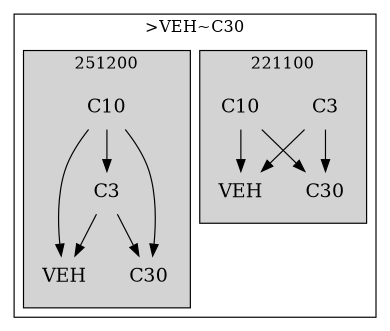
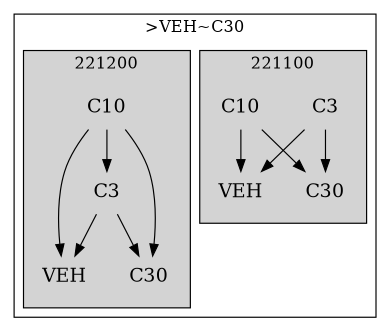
(107, 64) -> (107, 64)
